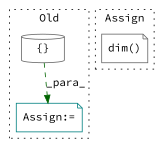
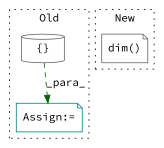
(125, 19) -> (125, 19)
